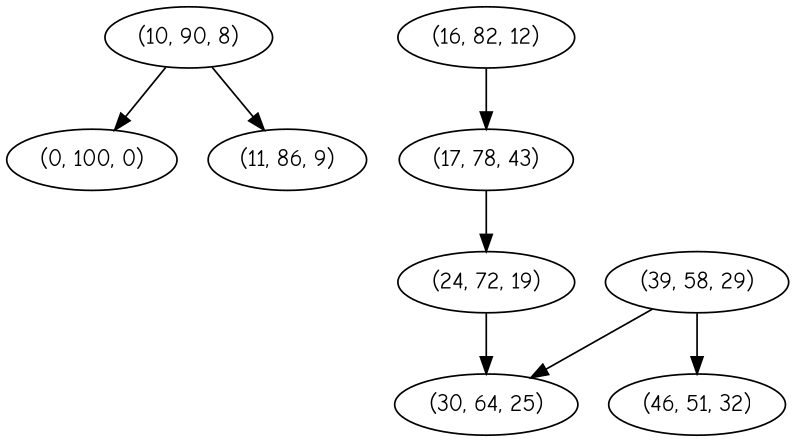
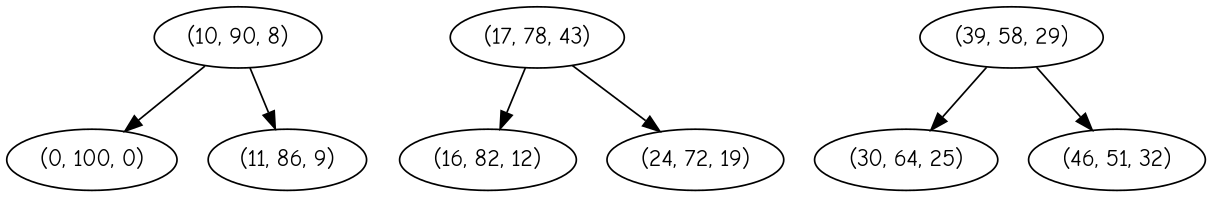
(486, 90) -> (516, 90)
(486, 335) -> none
